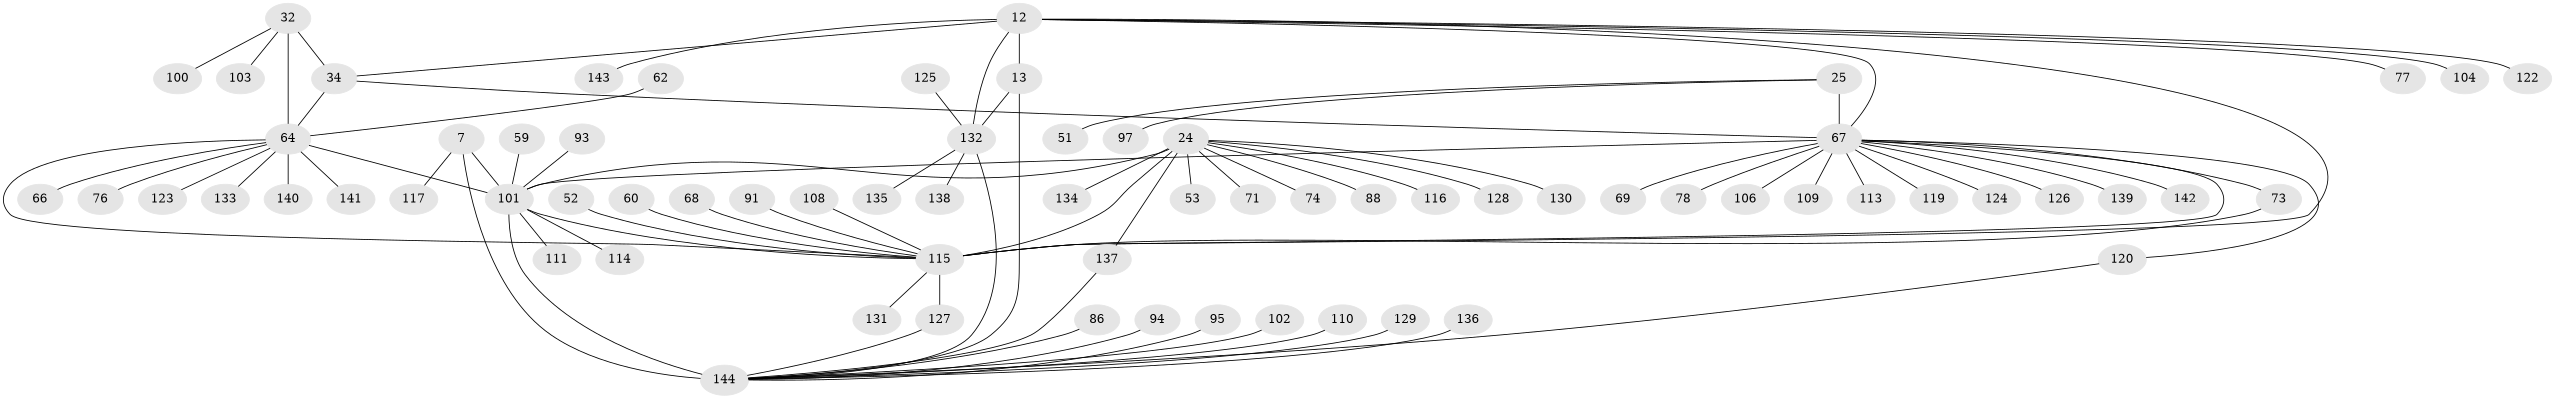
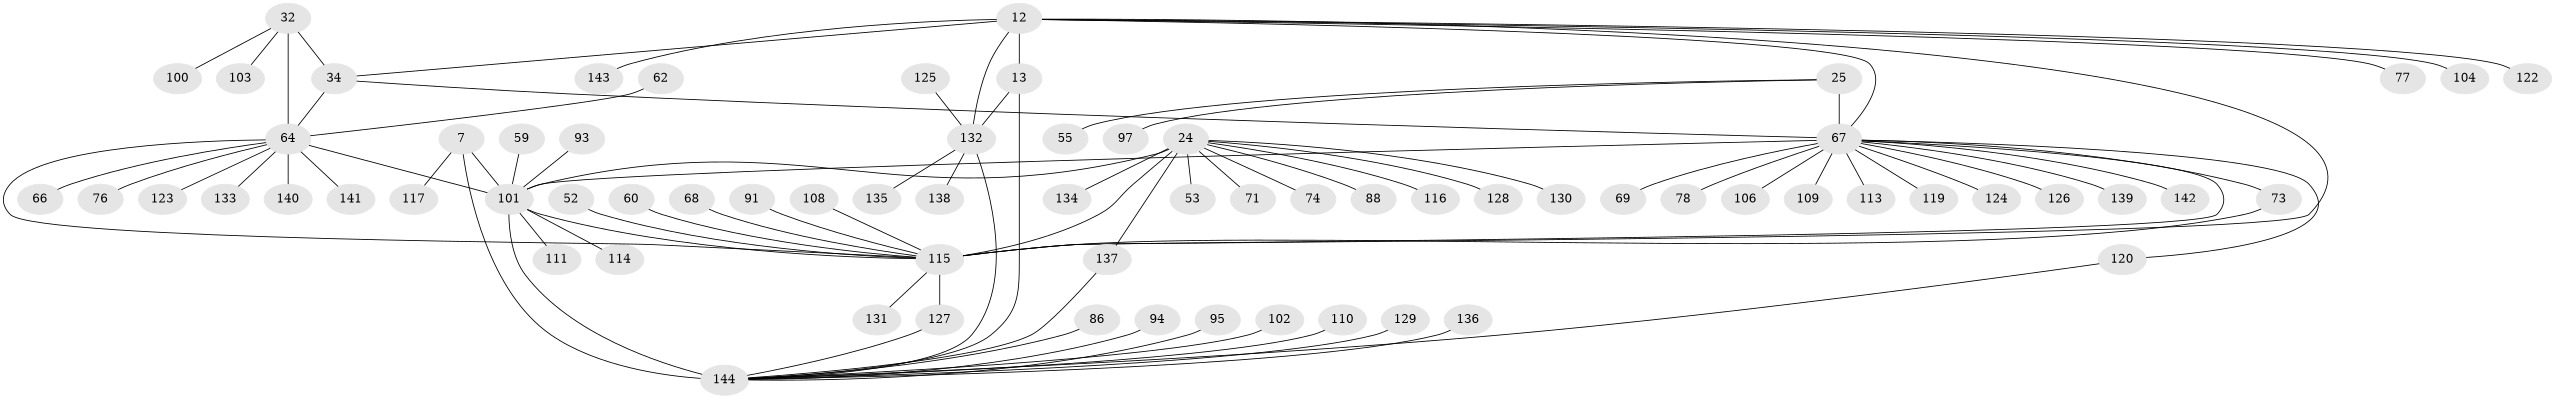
(1065, 139) -> (1065, 139)
